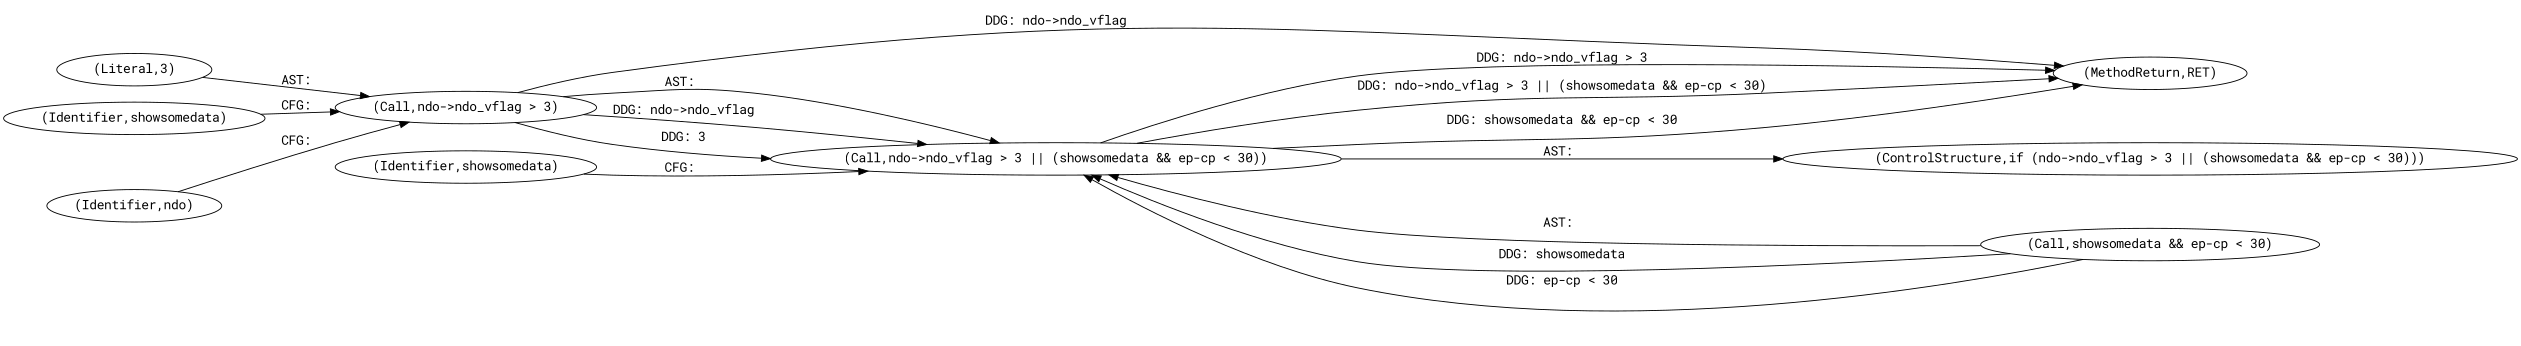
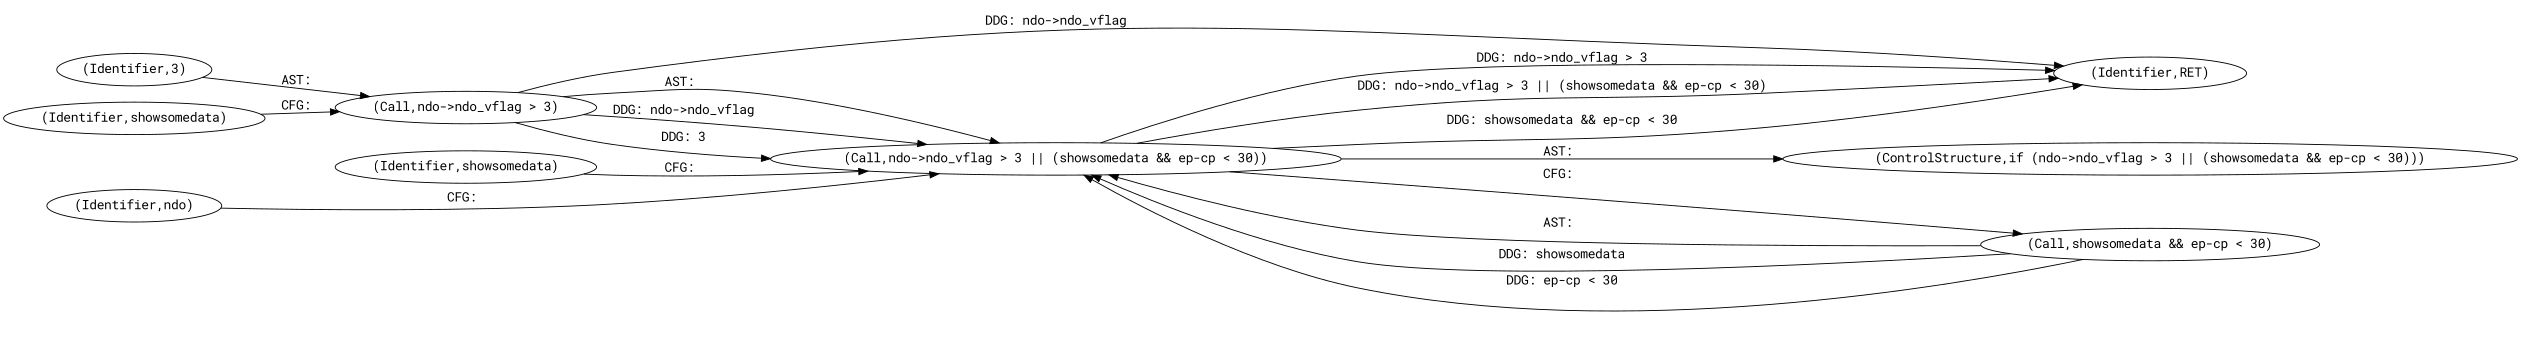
(134, 70) -> (134, 70)
(2150, 73) -> (2150, 73)
(289, 157) -> (576, 206)
none -> (1621, 202)
